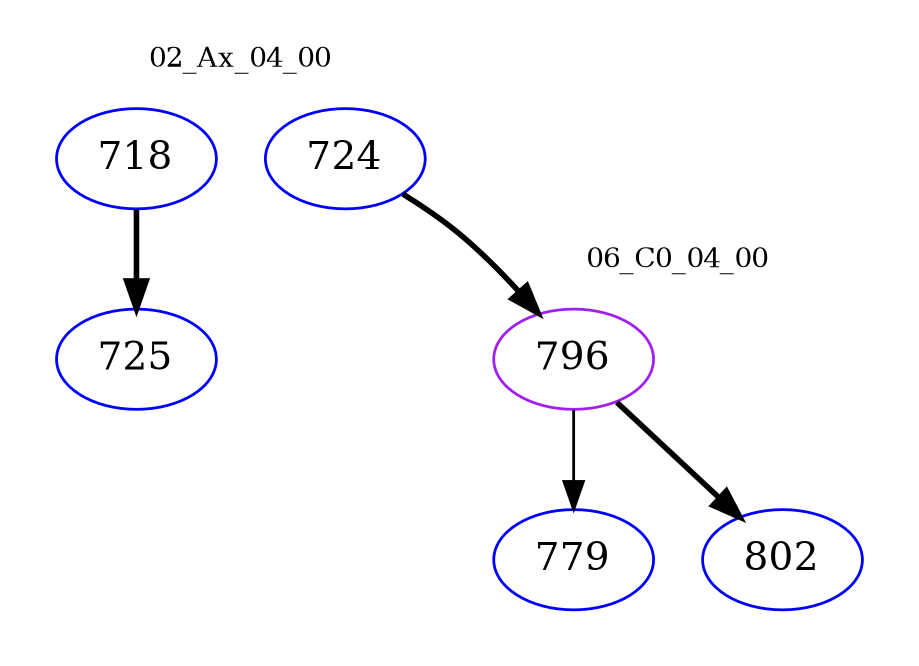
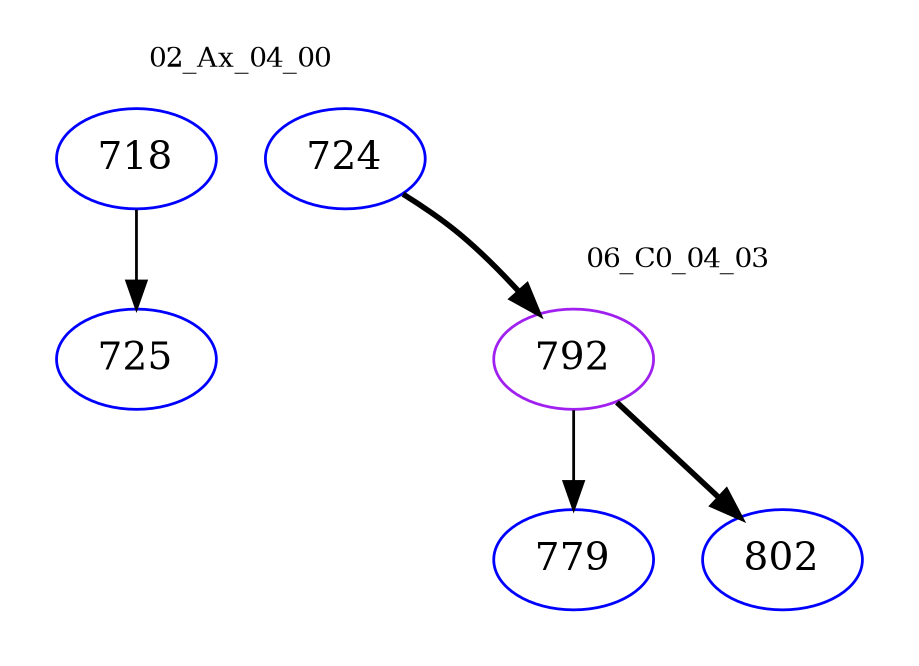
(136, 245) -> (136, 245)
(678, 260) -> (678, 260)
(574, 359) -> (574, 359)
